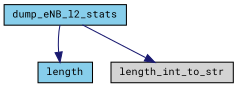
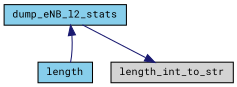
(58, 39) -> (72, 49)
